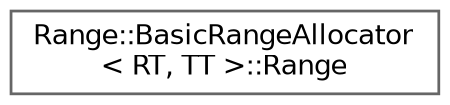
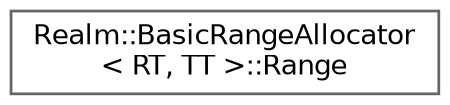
(225, 52) -> (225, 52)
